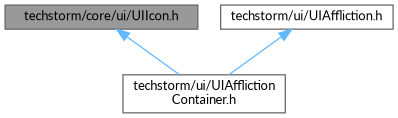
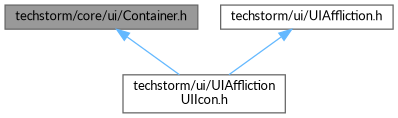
(101, 17) -> (101, 17)
(204, 94) -> (204, 94)
